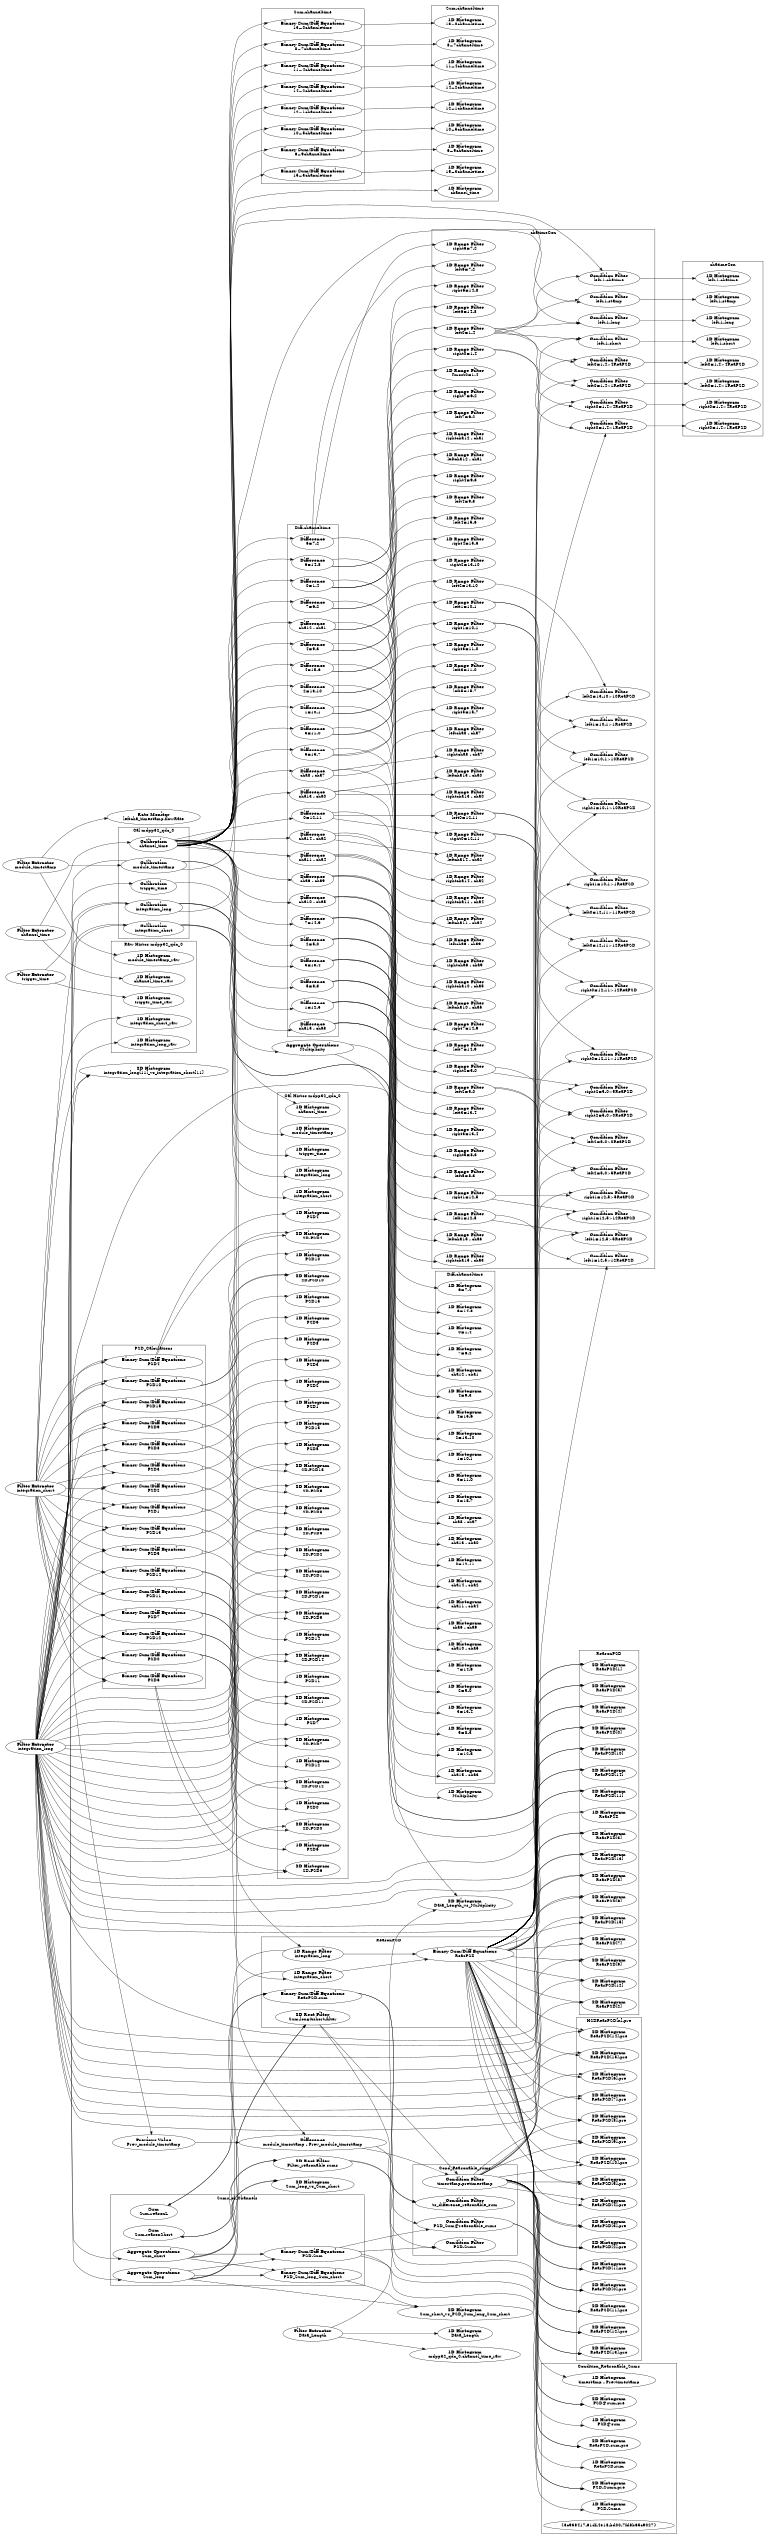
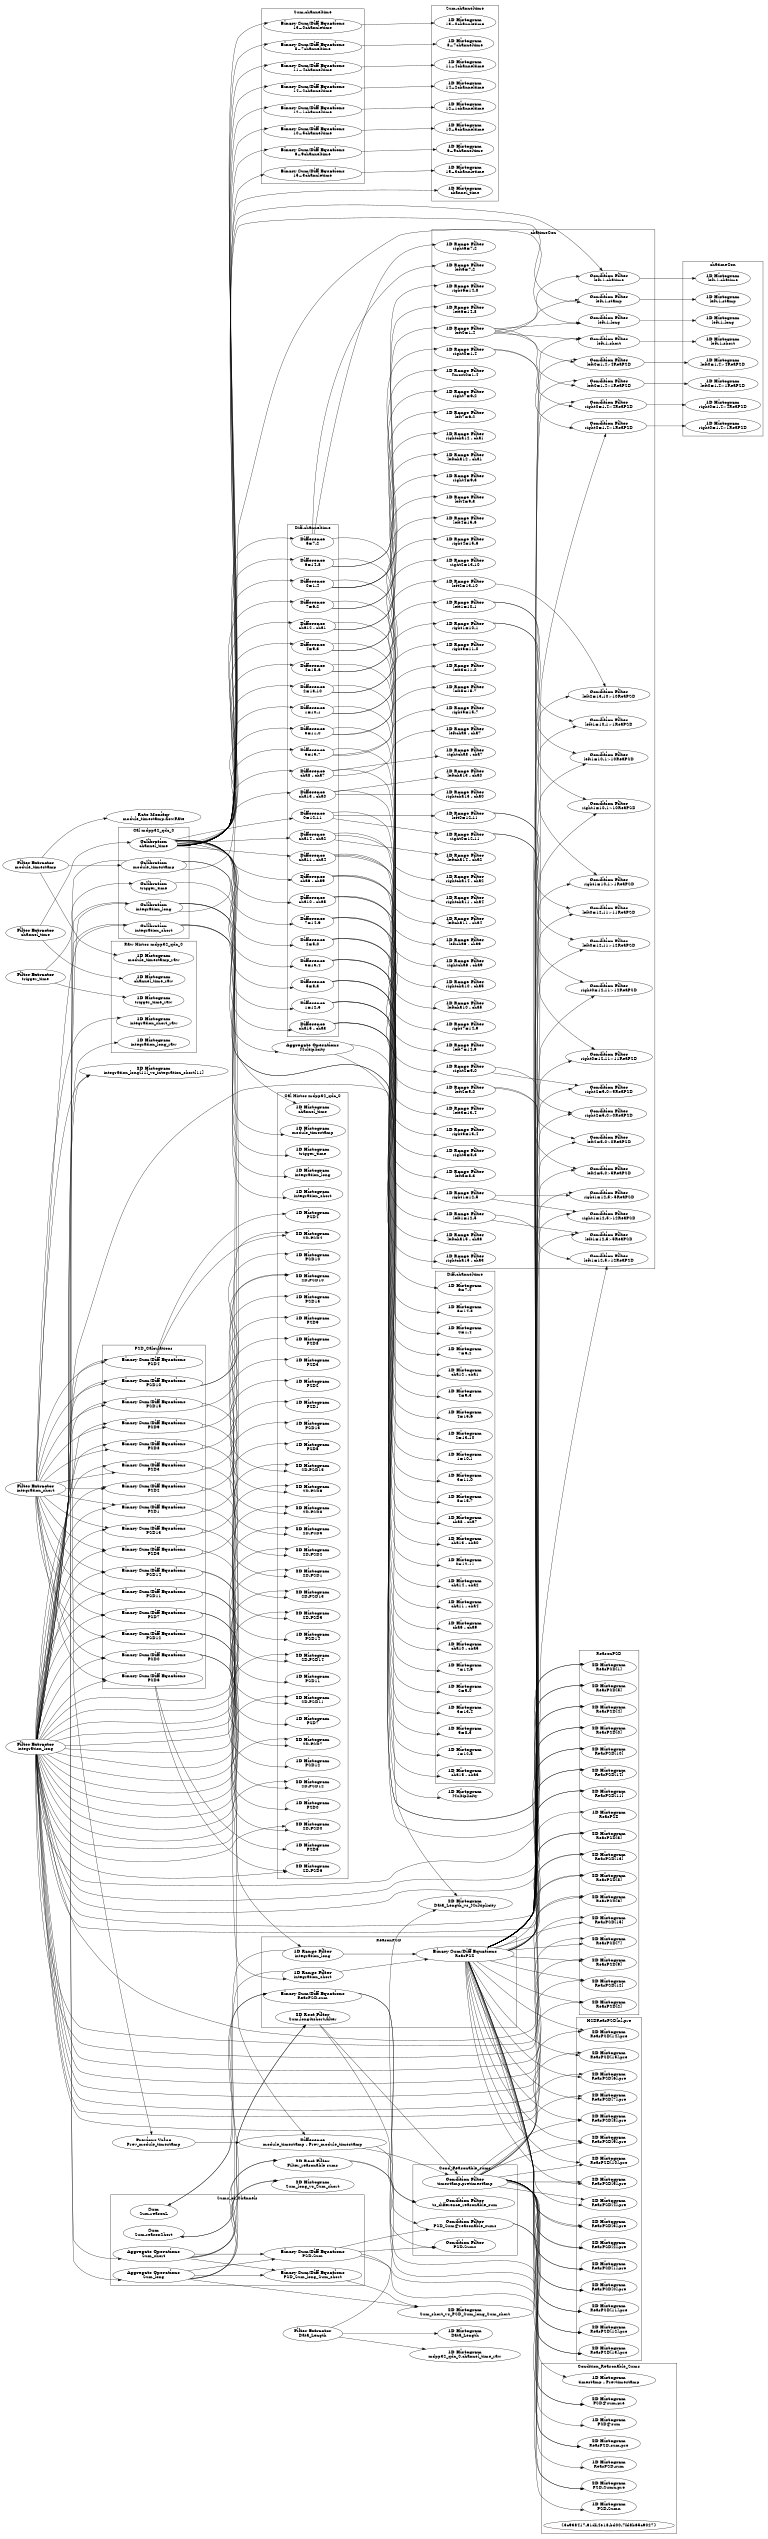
(154, 819) -> (154, 819)
